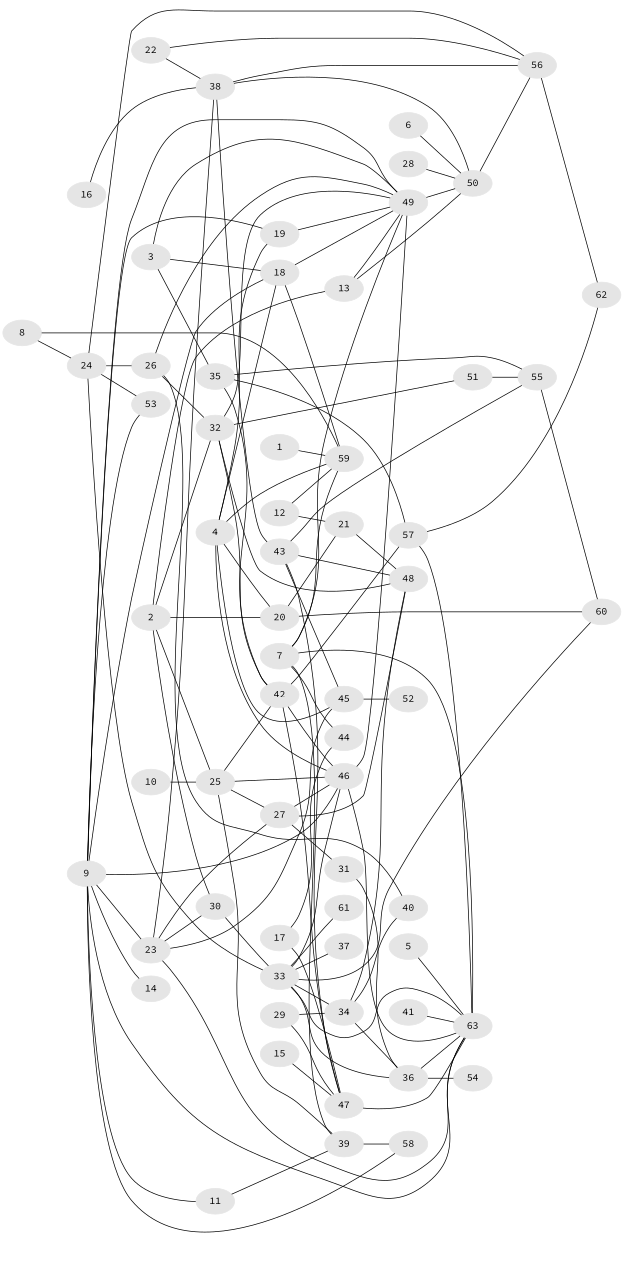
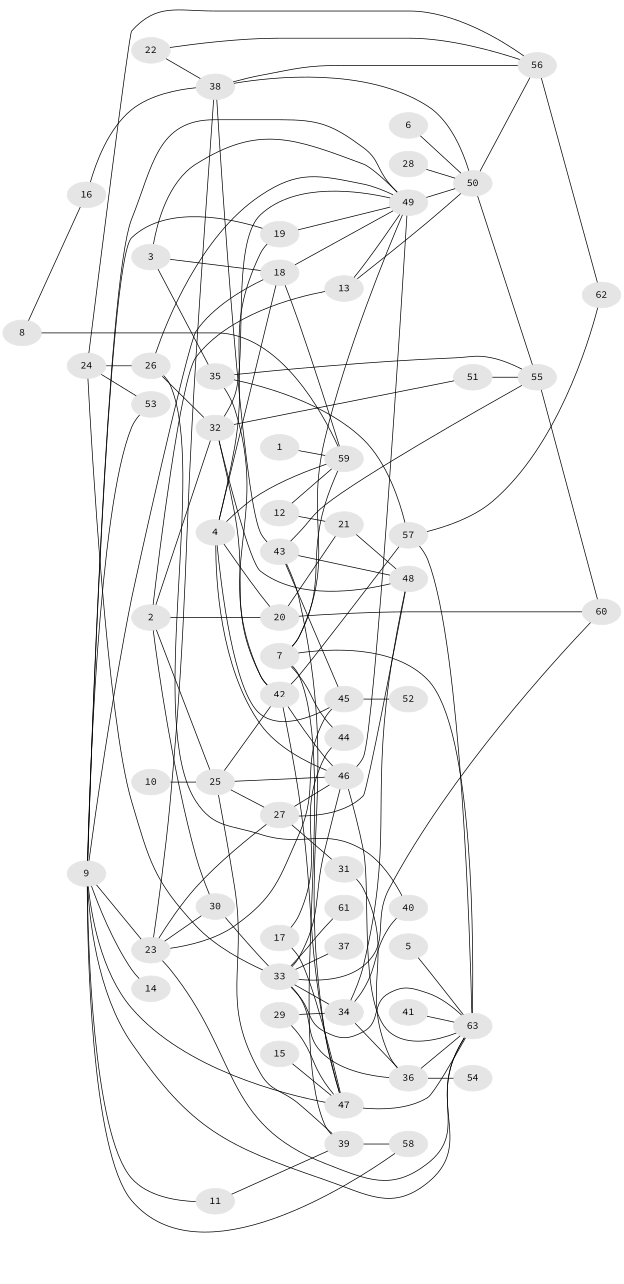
none -> (505, 280)
(54, 349) -> (54, 264)
(235, 860) -> (164, 1037)
